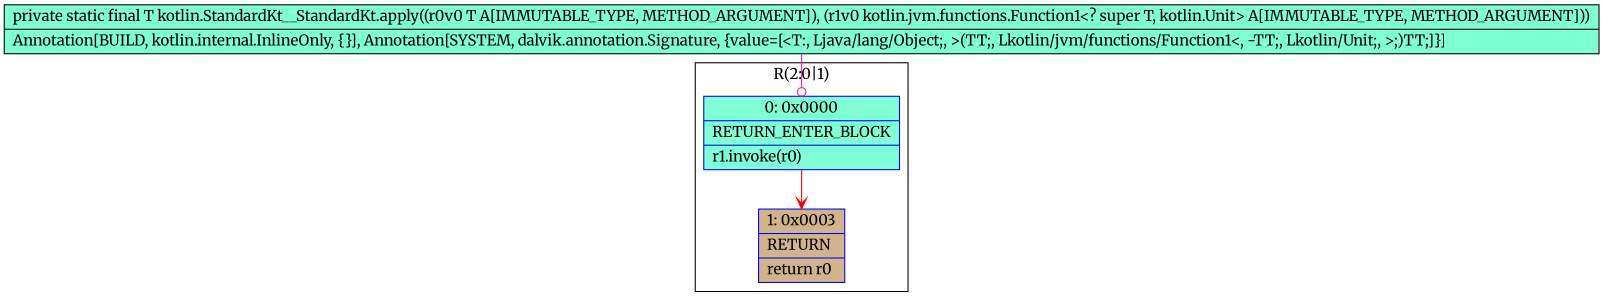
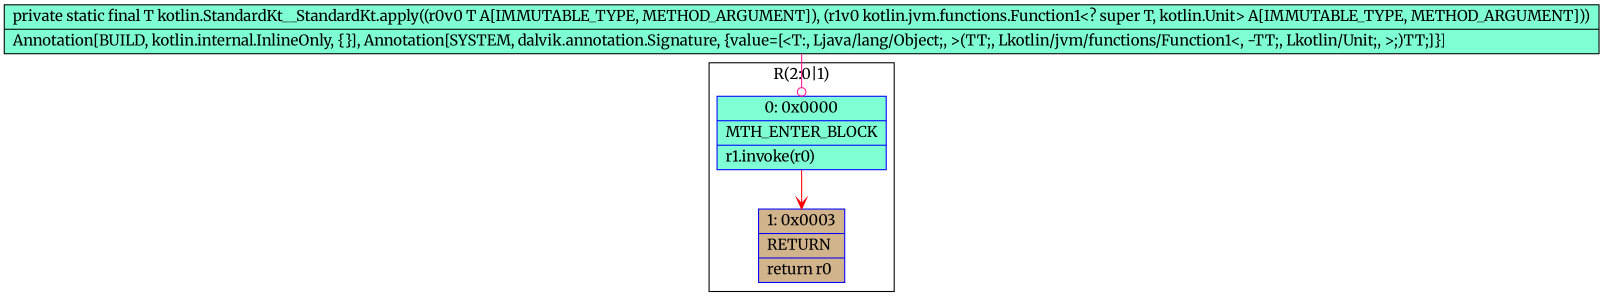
(802, 132) -> (802, 132)
